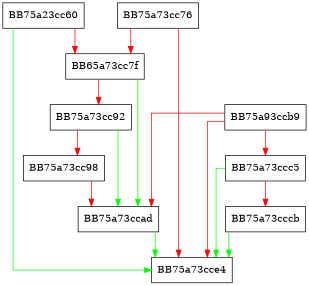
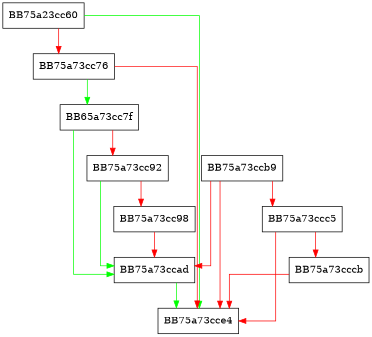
(75, 37) -> (59, 37)
(131, 37) -> (87, 88)
(265, 117) -> (242, 168)
(216, 205) -> (276, 291)
(229, 241) -> (246, 274)
